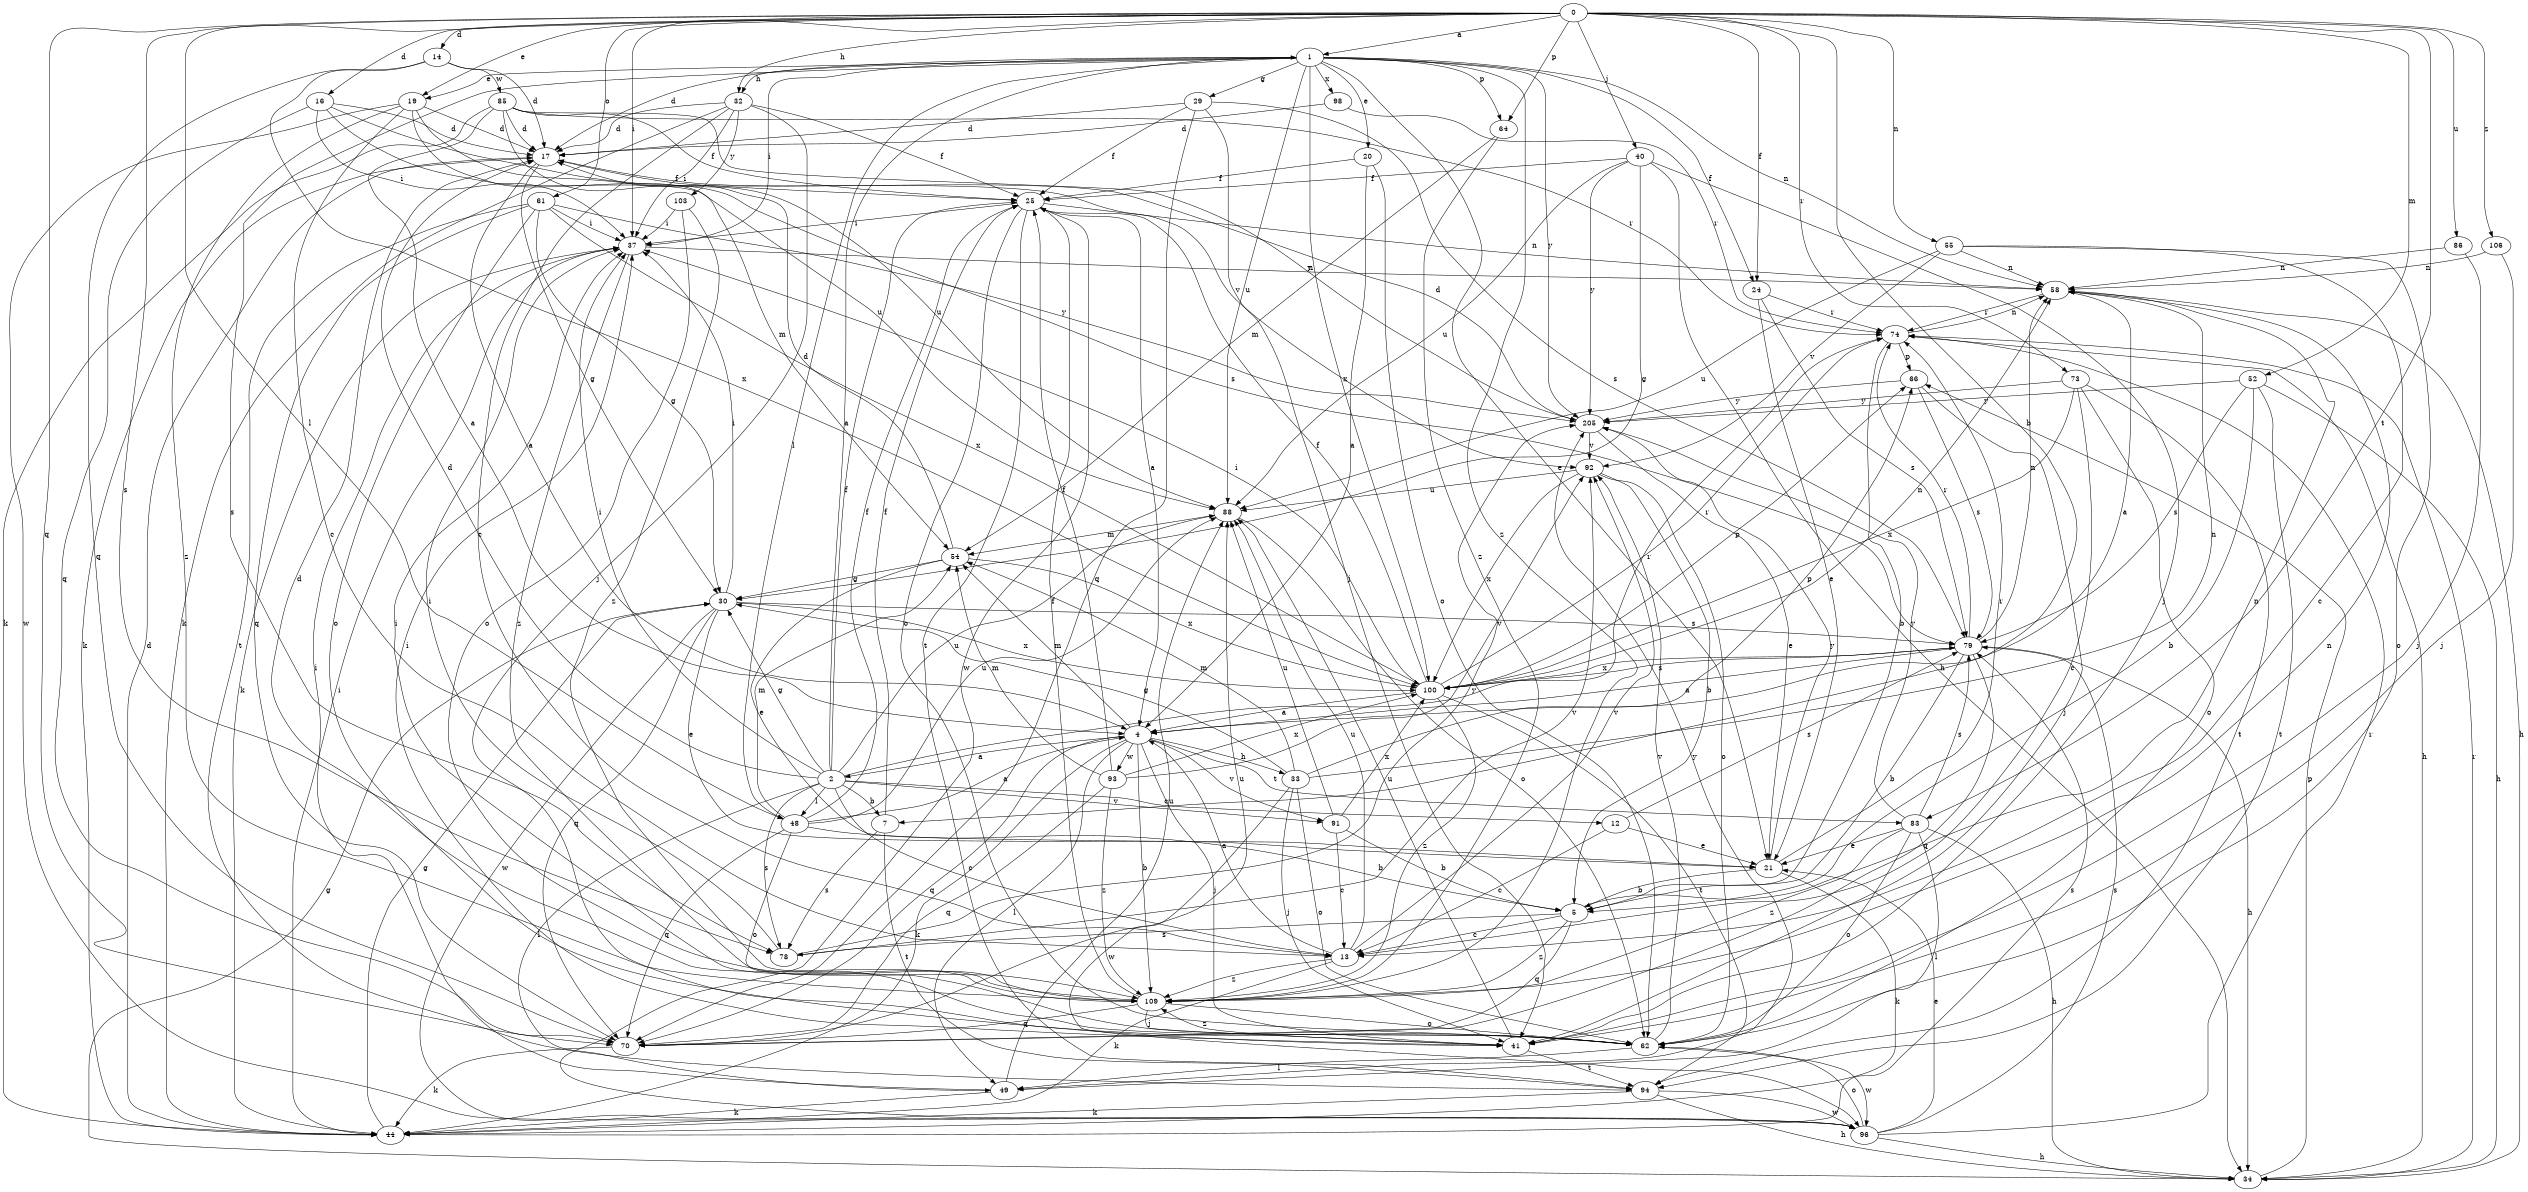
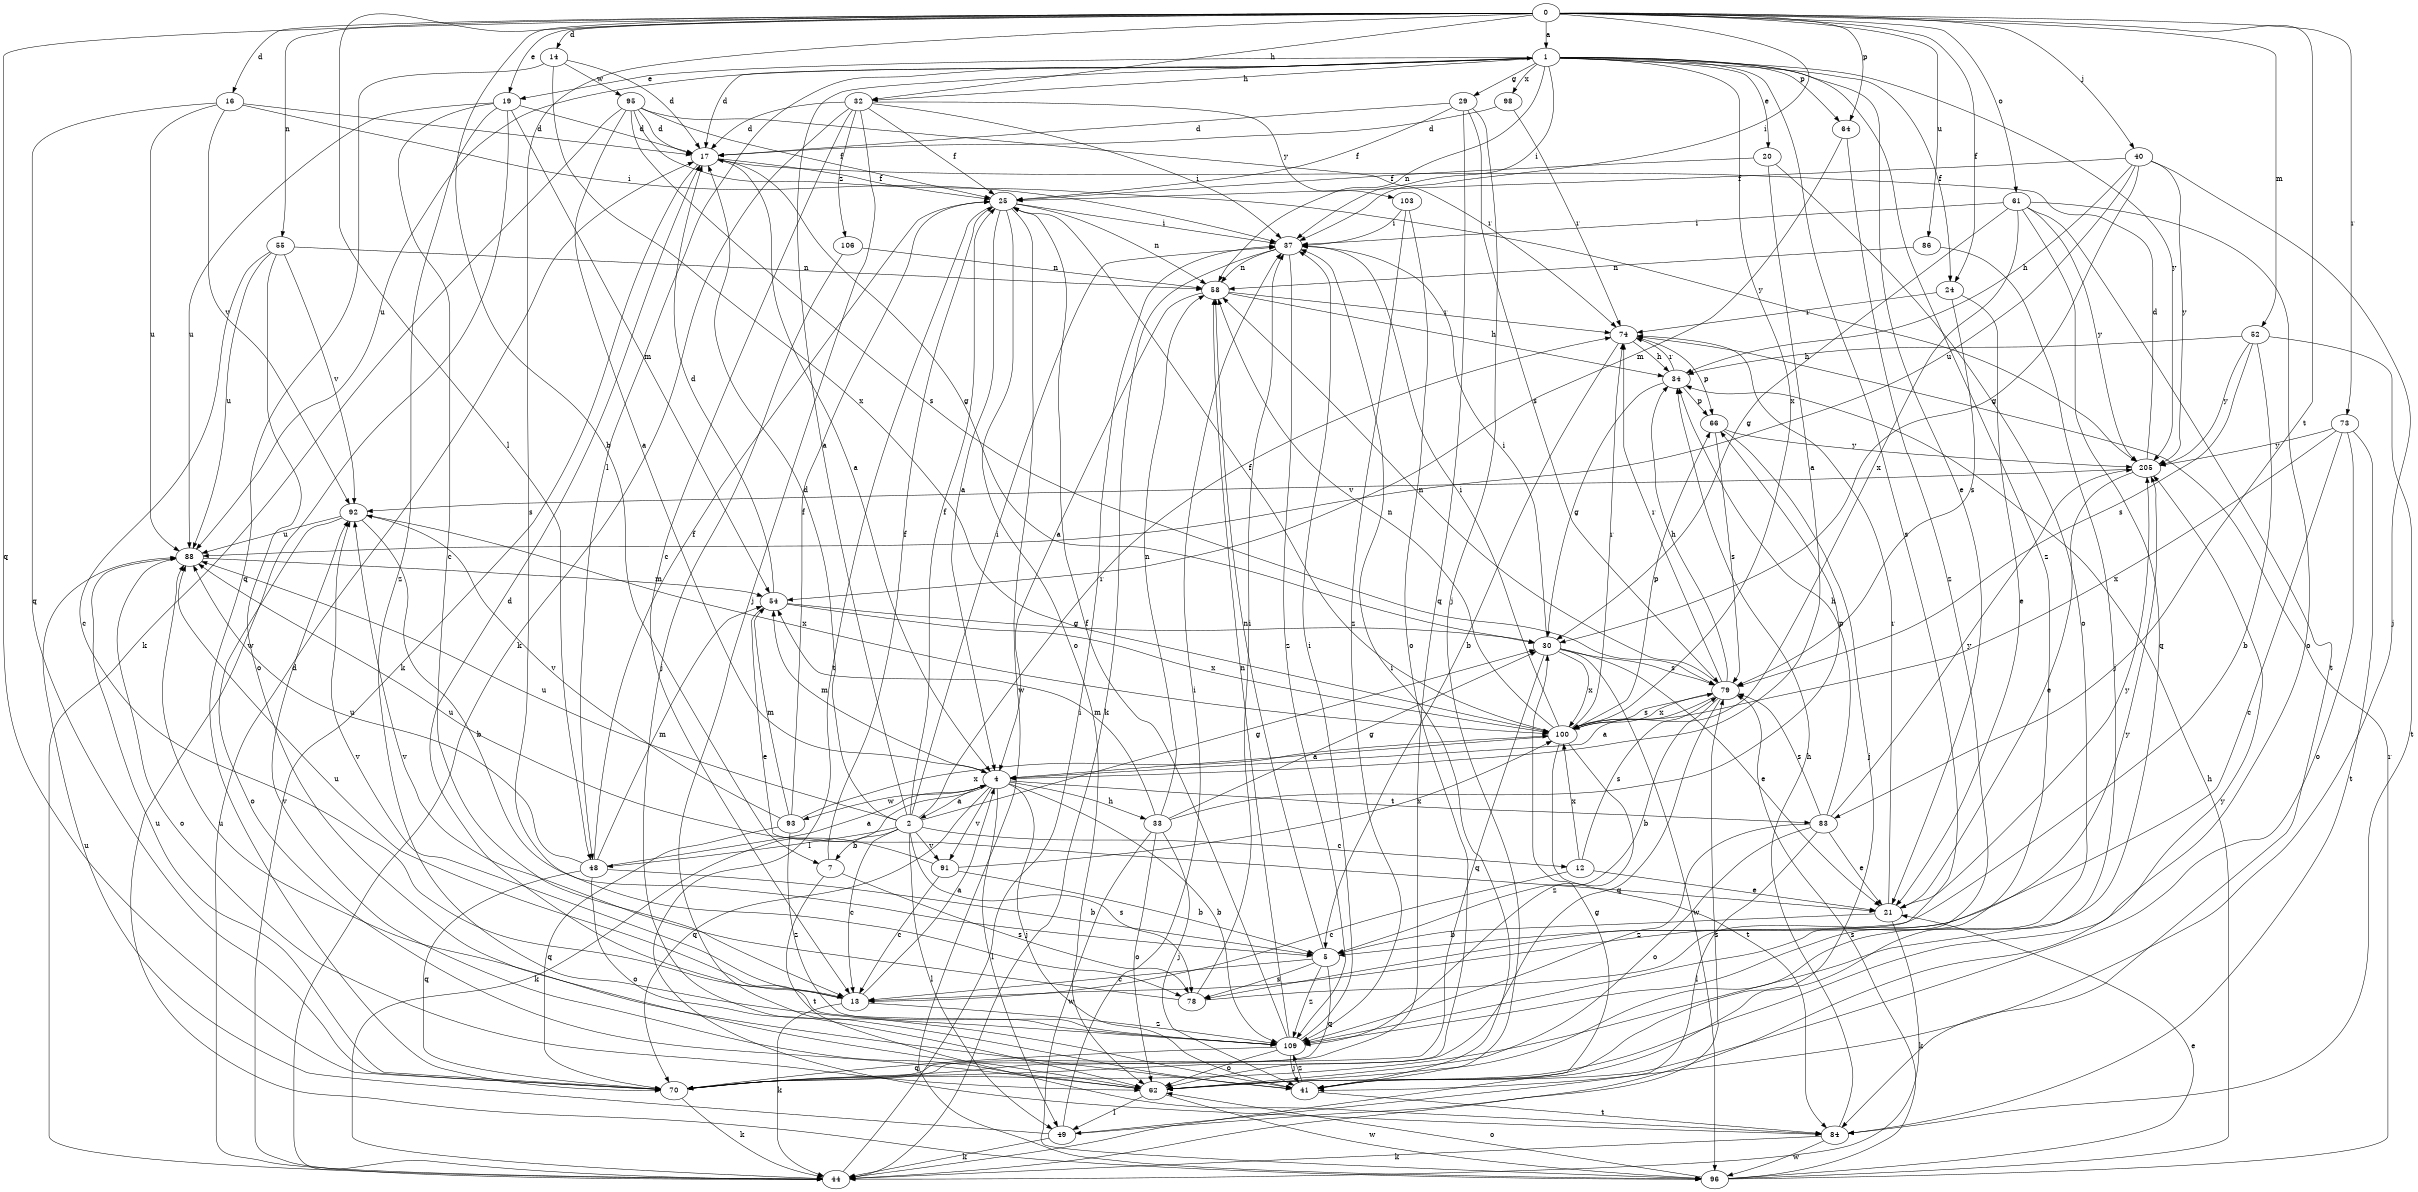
(2131, 18) -> (842, 161)
(502, 102) -> (631, 102)
(1975, 320) -> none
none -> (1572, 804)
(1645, 1091) -> (1835, 1135)
